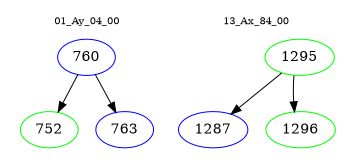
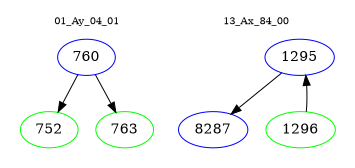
(87, 22) -> (87, 22)
(300, 57) -> (300, 57)
(293, 88) -> (307, 99)
(125, 130) -> (125, 130)
(213, 130) -> (213, 130)
